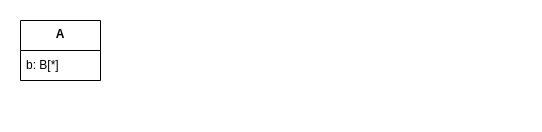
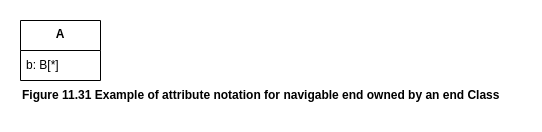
none -> (271, 96)
